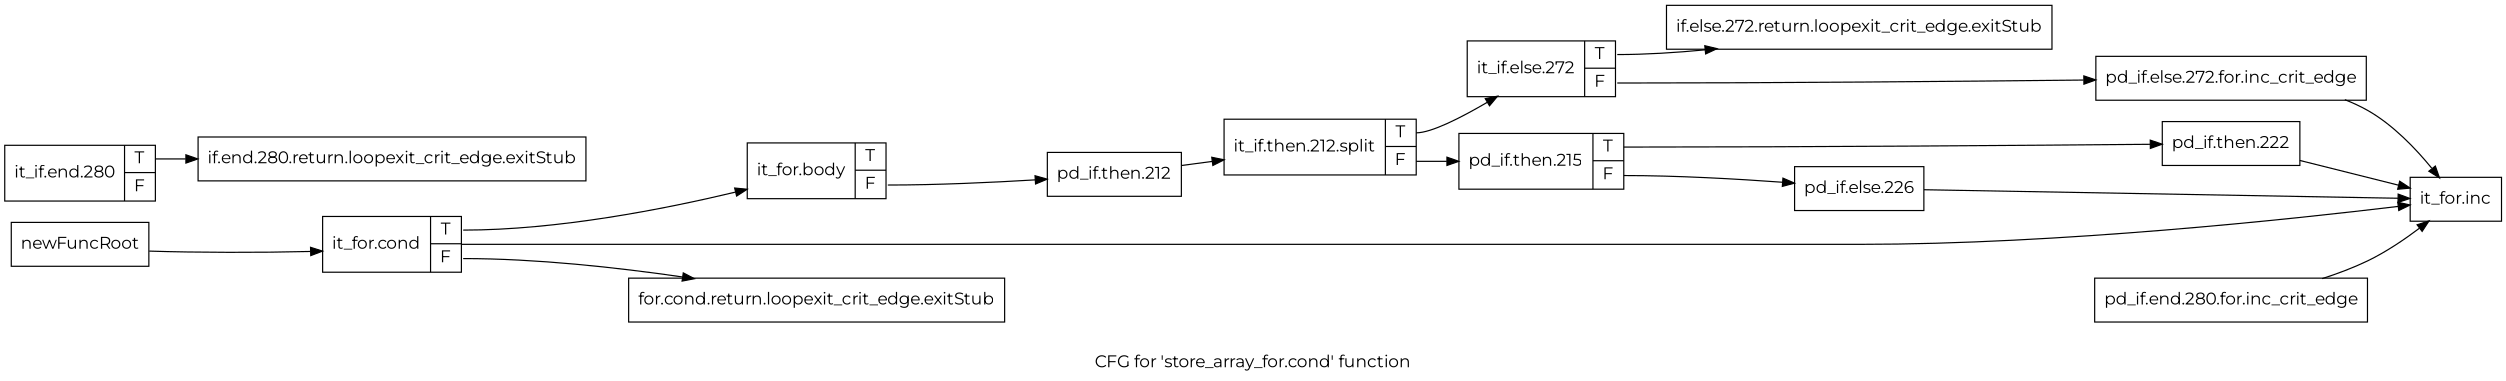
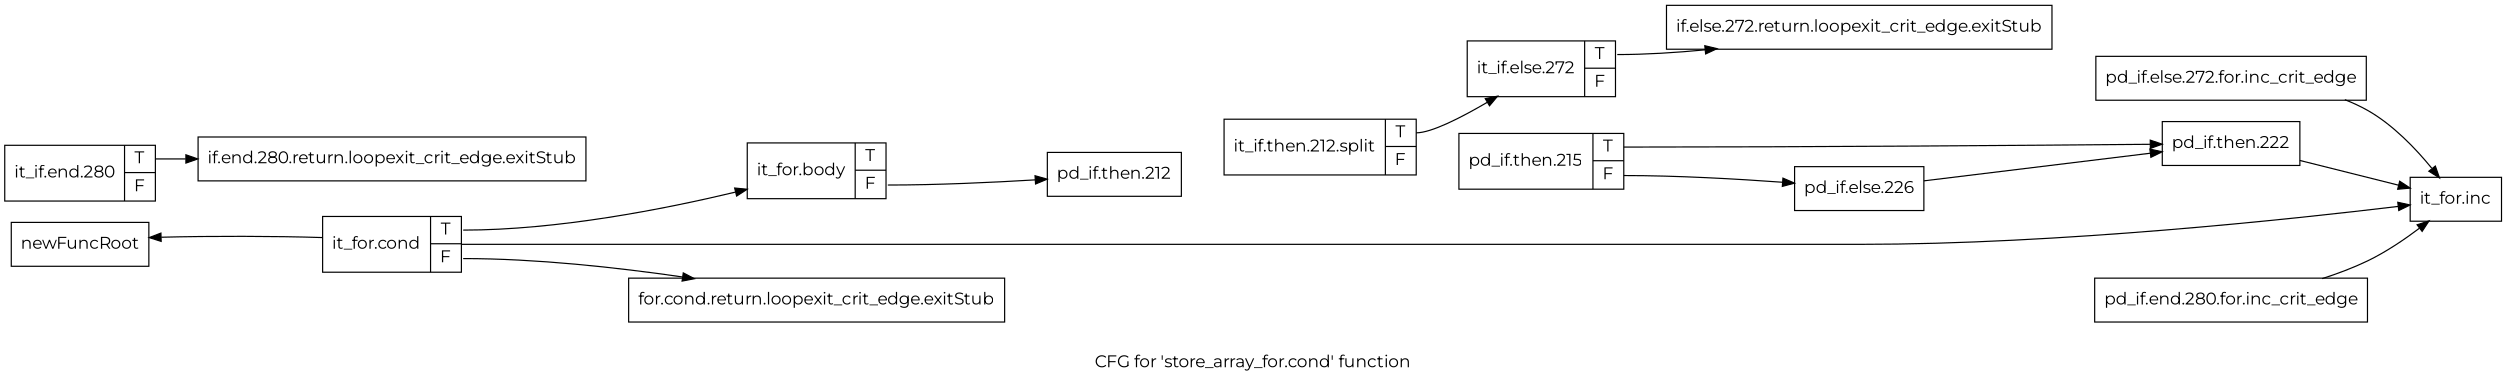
(1850, 82) -> none
(1432, 161) -> none
(1197, 163) -> none
(2161, 194) -> (2037, 167)
(230, 252) -> (242, 236)
